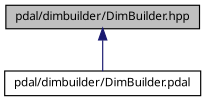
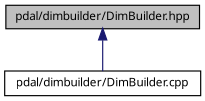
(103, 83) -> (103, 83)
